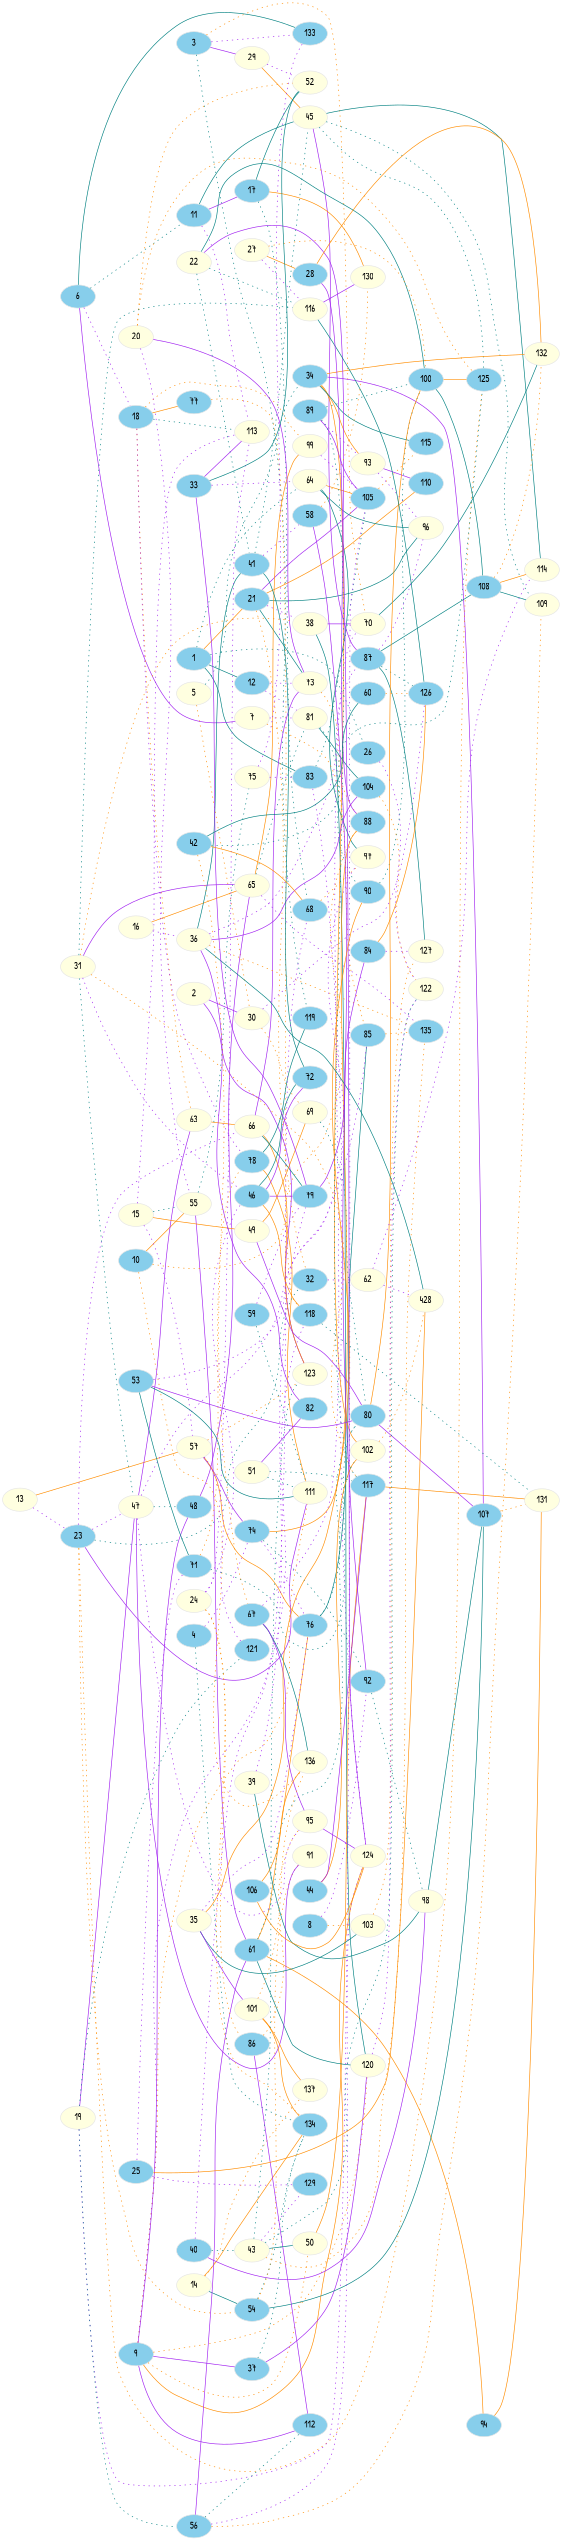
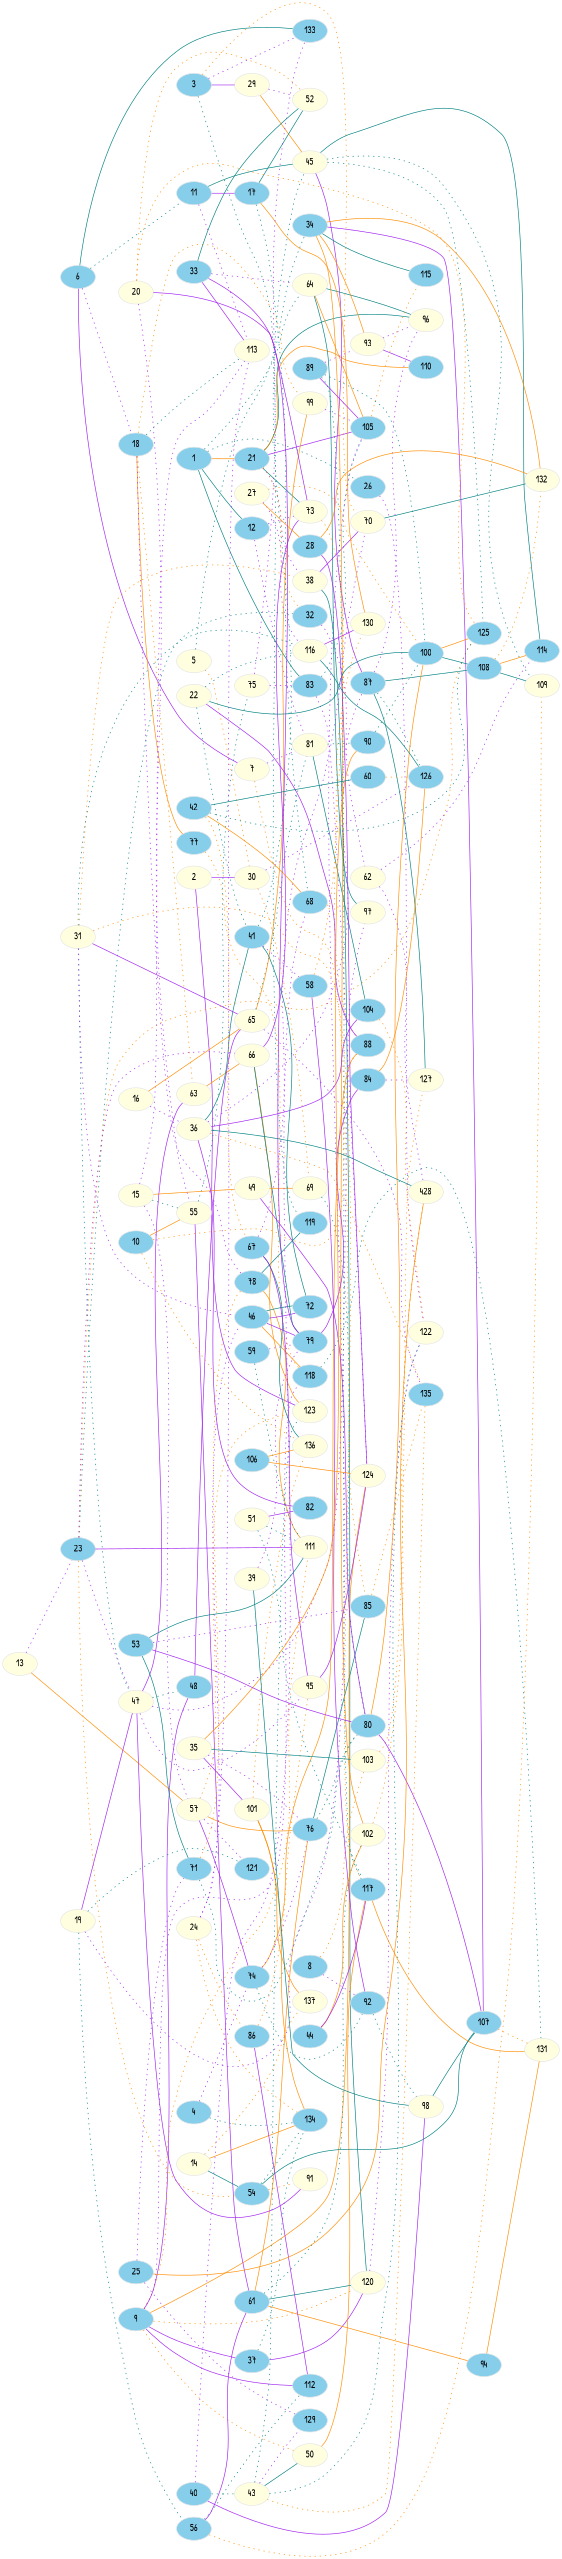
(542, 570) -> (542, 651)
(347, 2269) -> none
